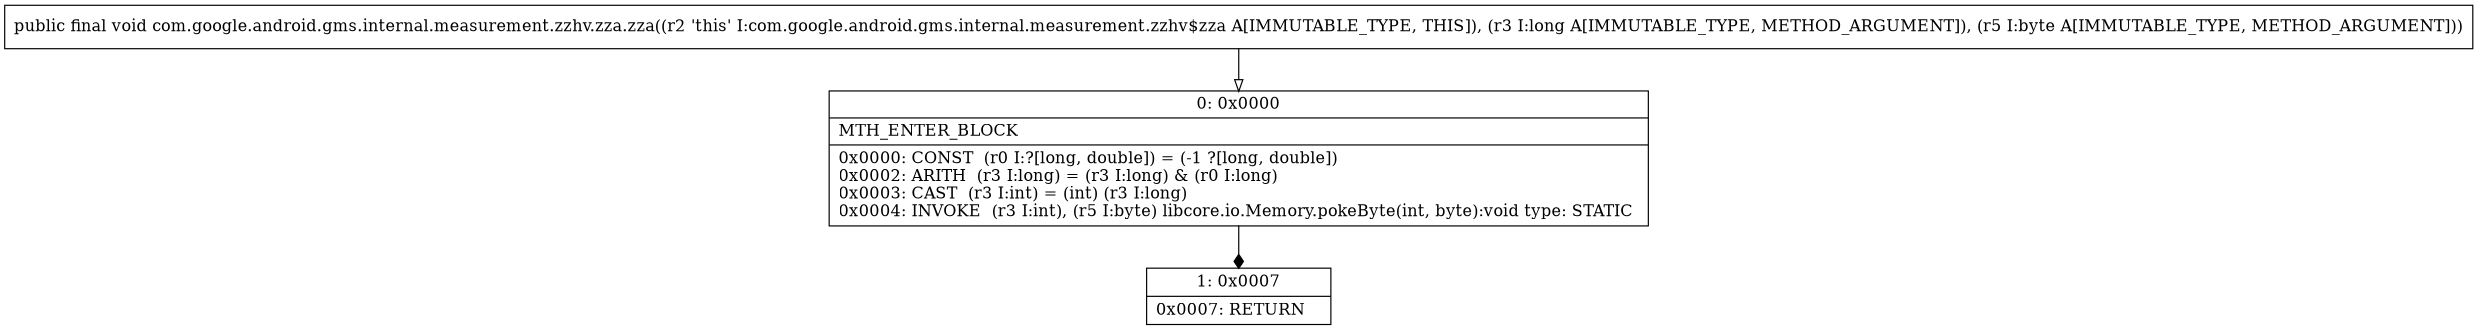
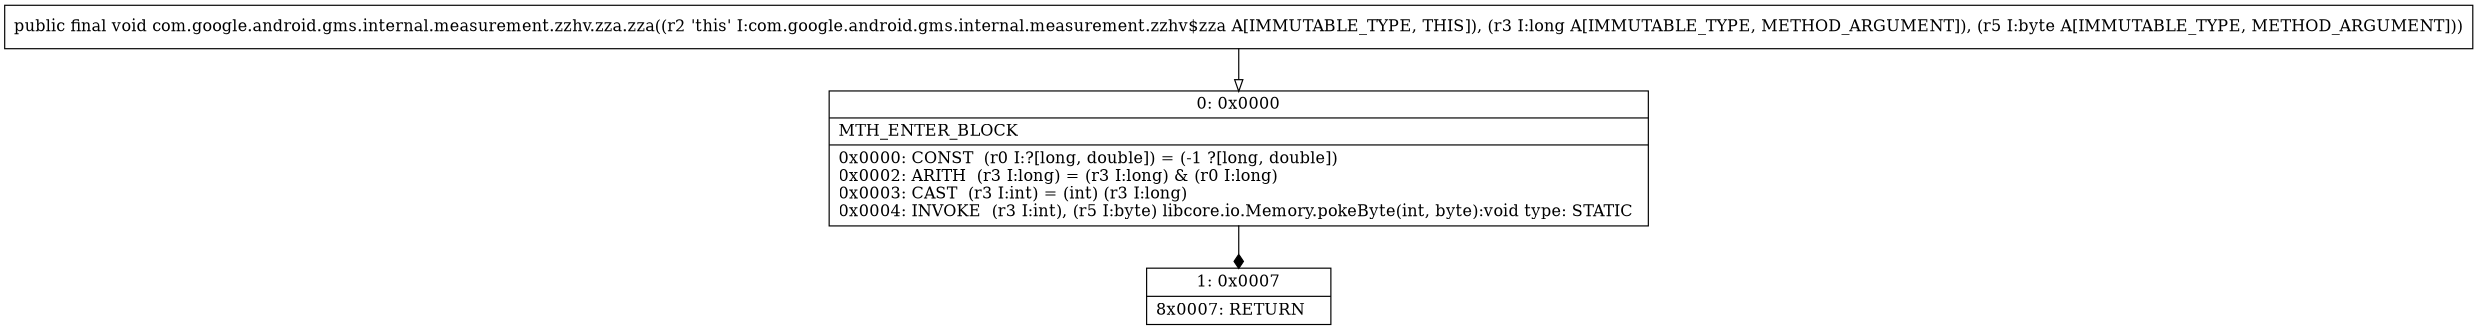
(1239, 310) -> (1239, 310)
